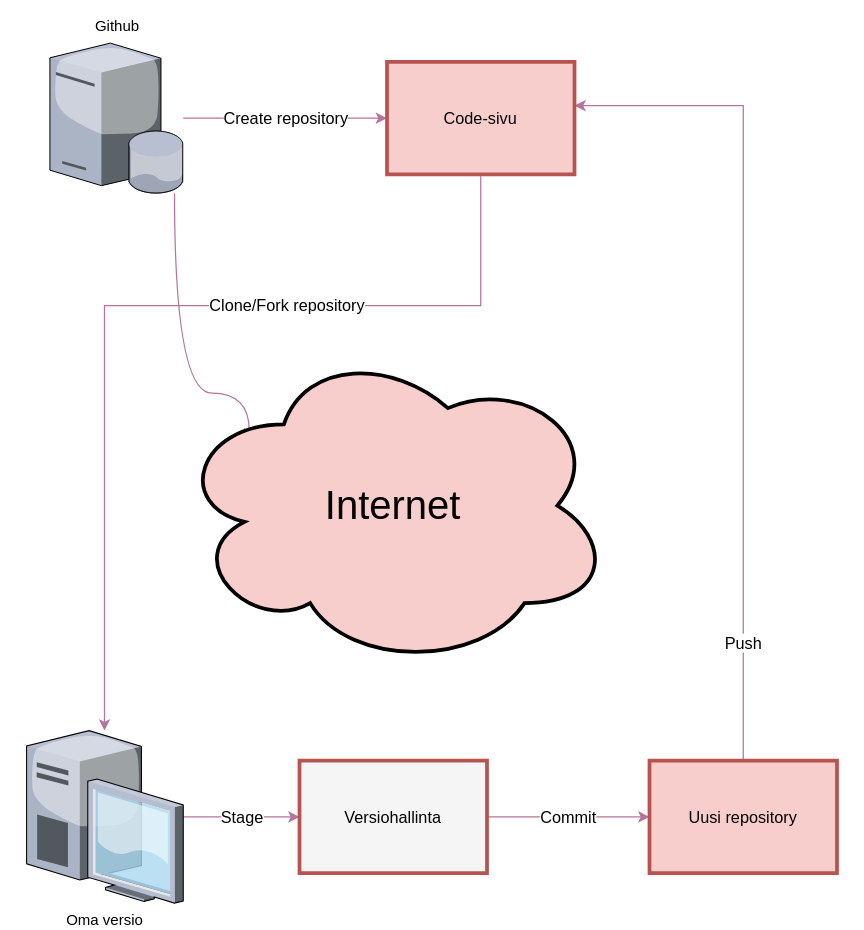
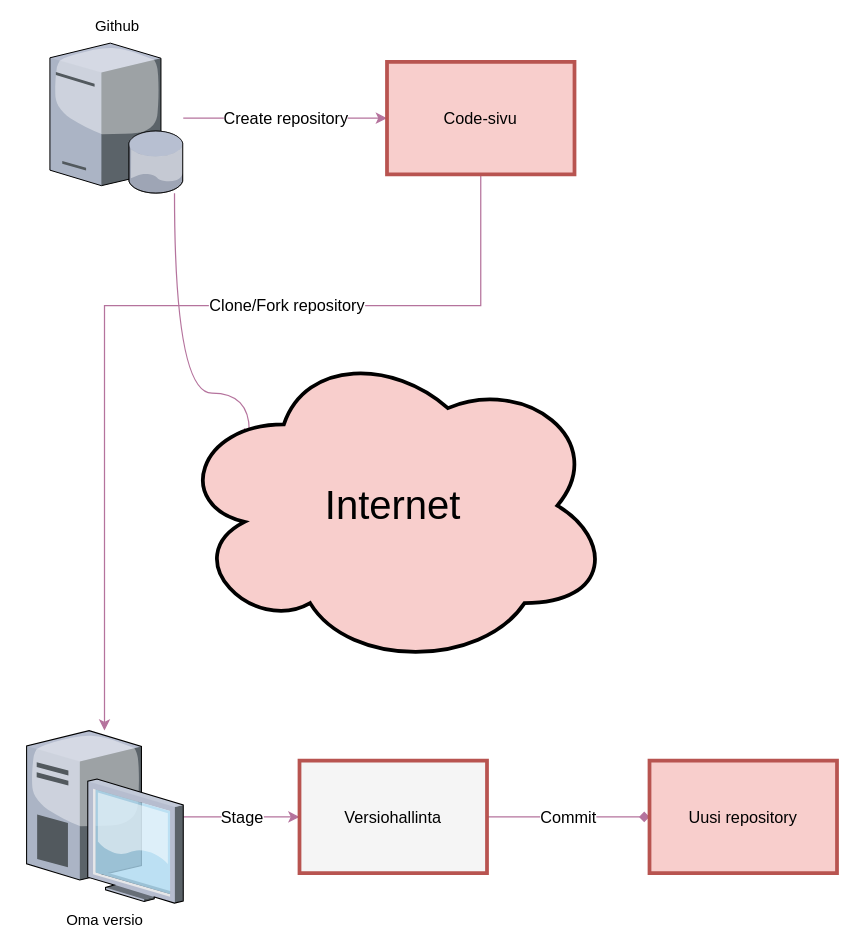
(664, 106) -> none
(639, 817) -> (639, 817)
